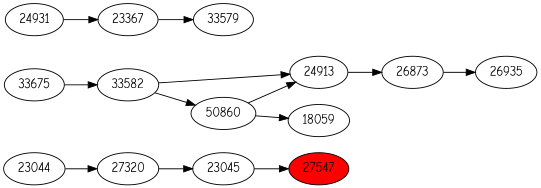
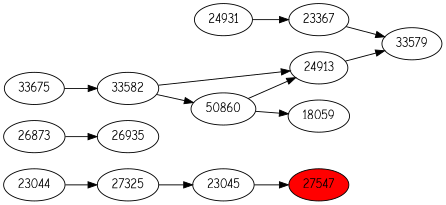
(360, 72) -> (361, 57)
(128, 169) -> (128, 185)
